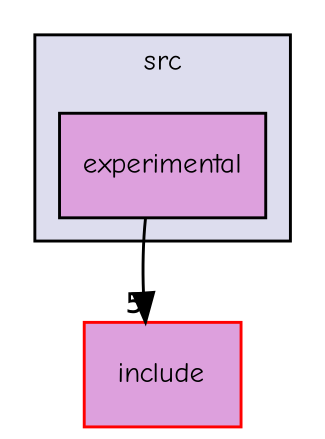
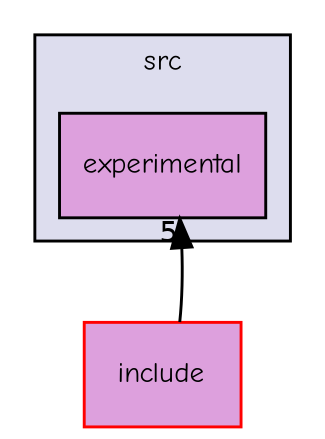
(143, 260) -> (182, 285)
